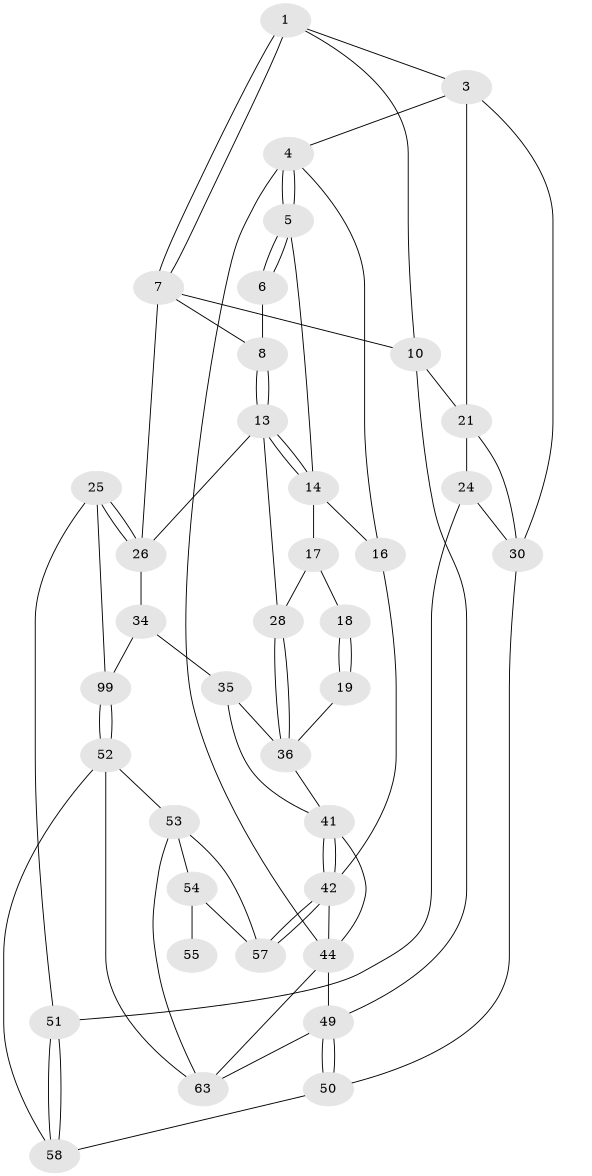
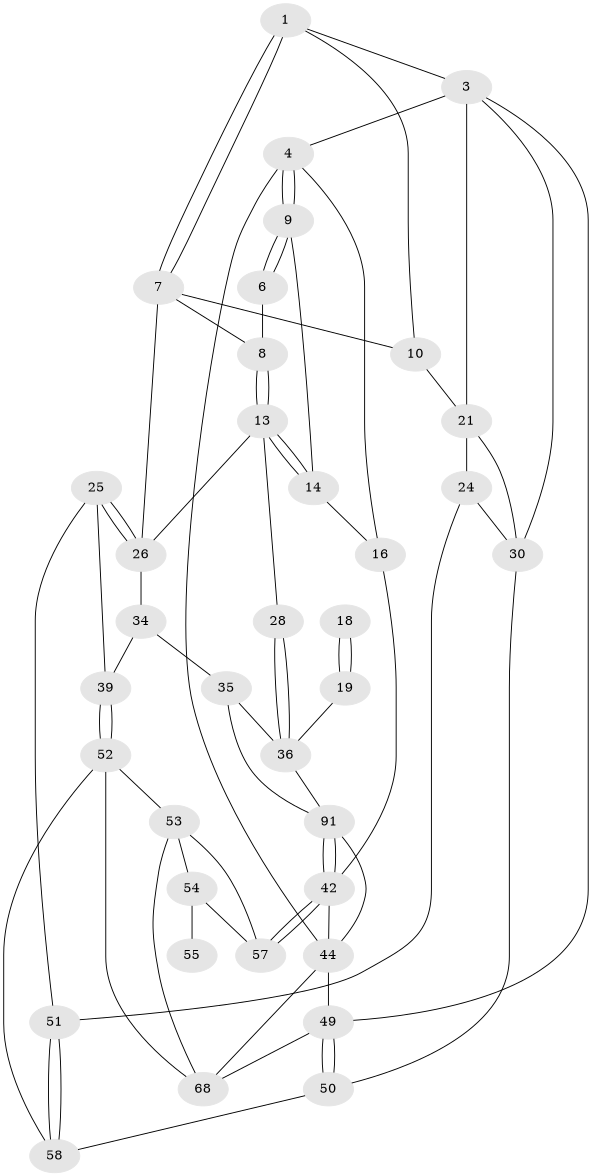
(289, 221) -> (289, 221)
(314, 555) -> none
(106, 688) -> (106, 688)
(467, 717) -> (588, 618)
(329, 822) -> (329, 822)
(203, 1089) -> (203, 1089)
